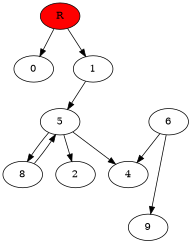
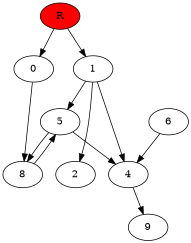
none -> (29, 118)
none -> (110, 118)
(67, 145) -> (89, 119)
(159, 171) -> (137, 197)
